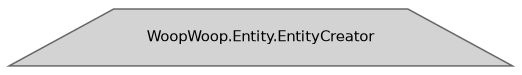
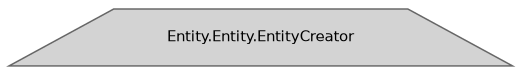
(261, 37) -> (261, 37)
